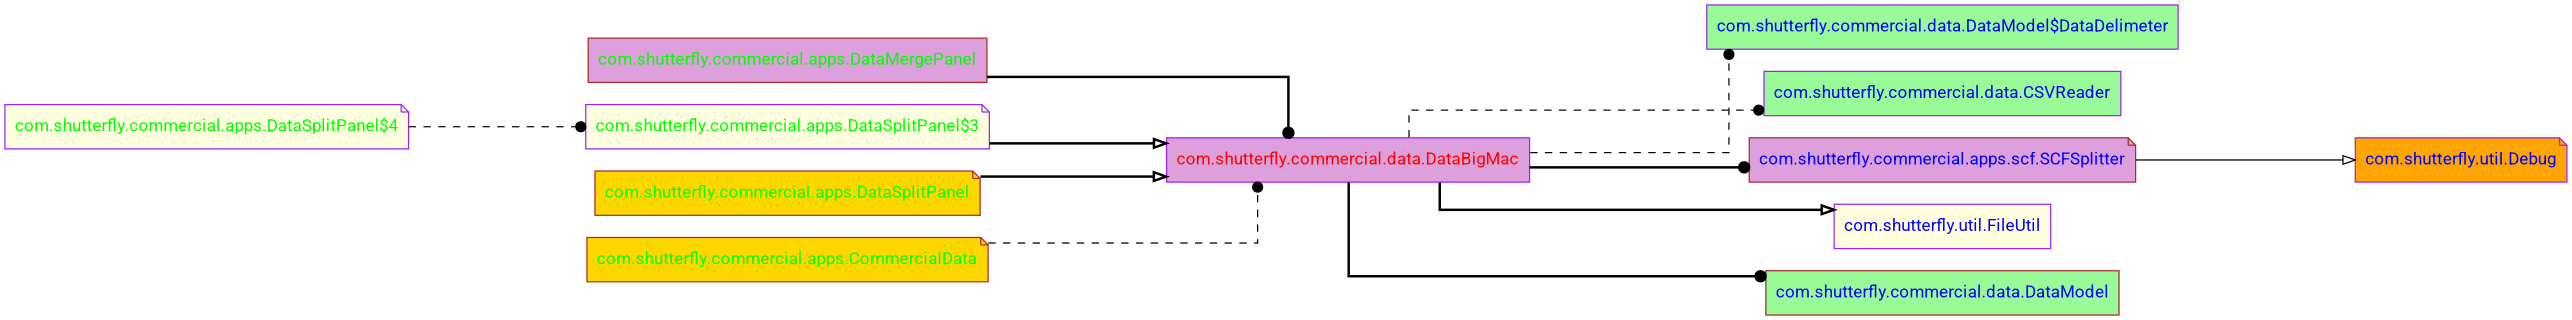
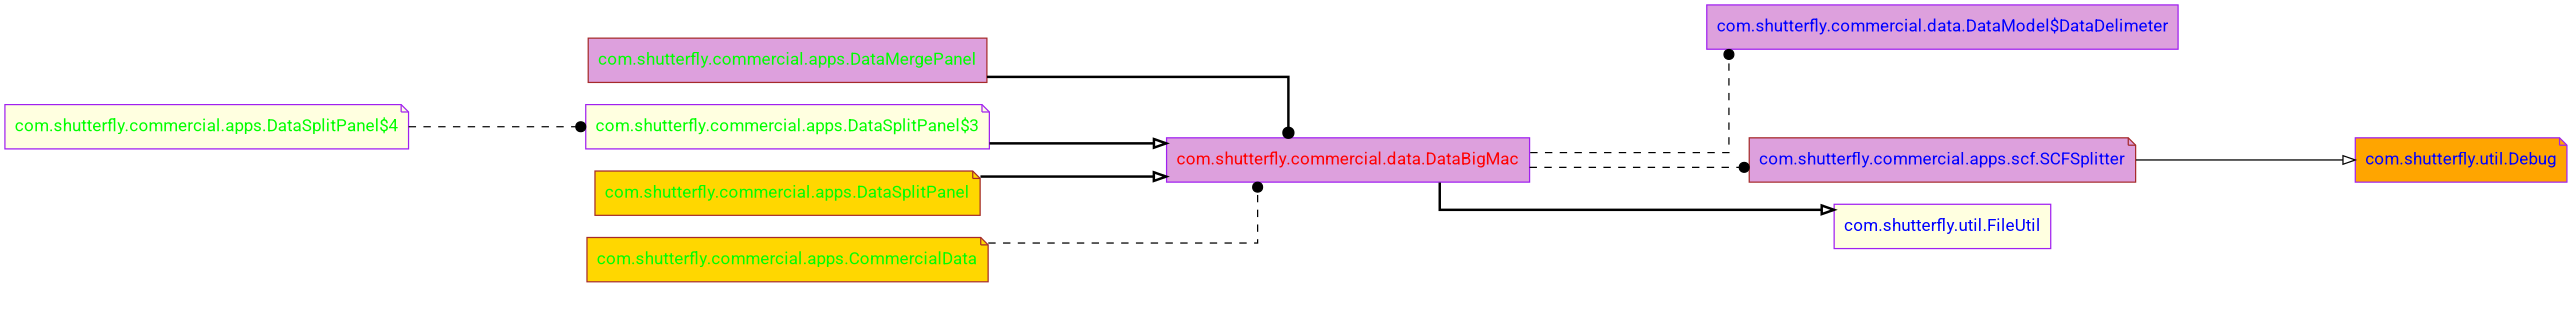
(1942, 27) -> (1942, 27)
(1942, 94) -> none
(1634, 167) -> (1634, 167)
(1942, 293) -> none
